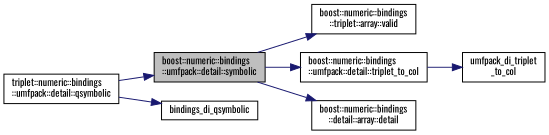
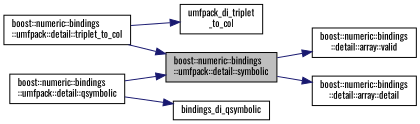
(364, 19) -> (364, 43)
(278, 67) -> (142, 48)
(61, 89) -> (67, 89)
